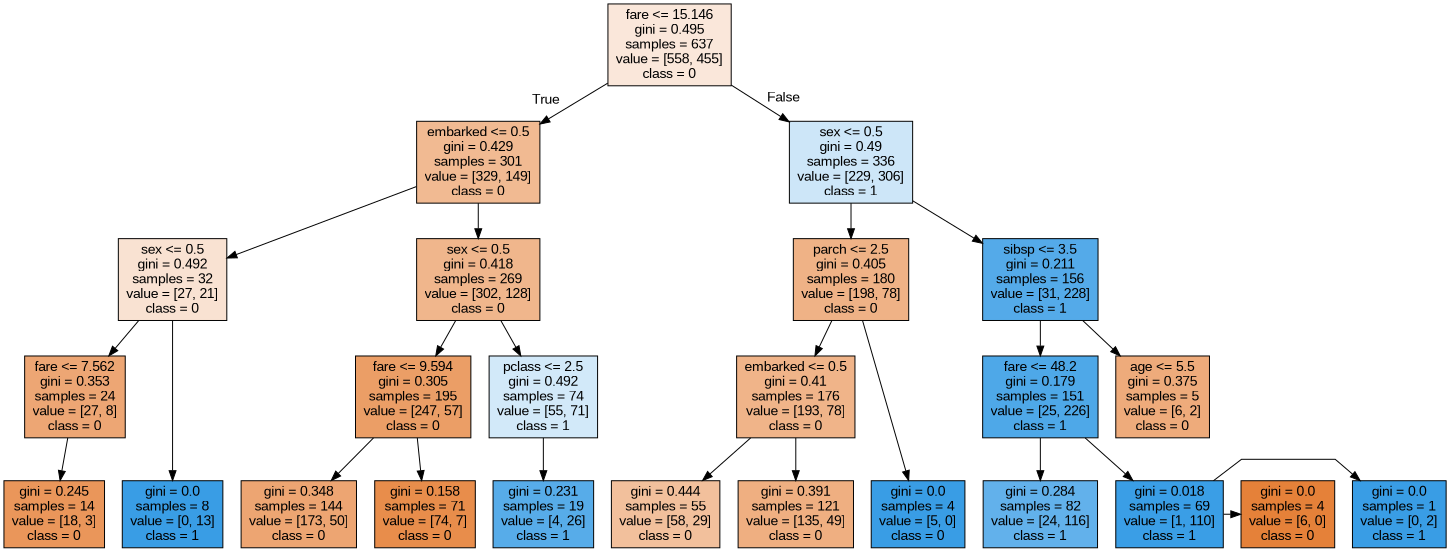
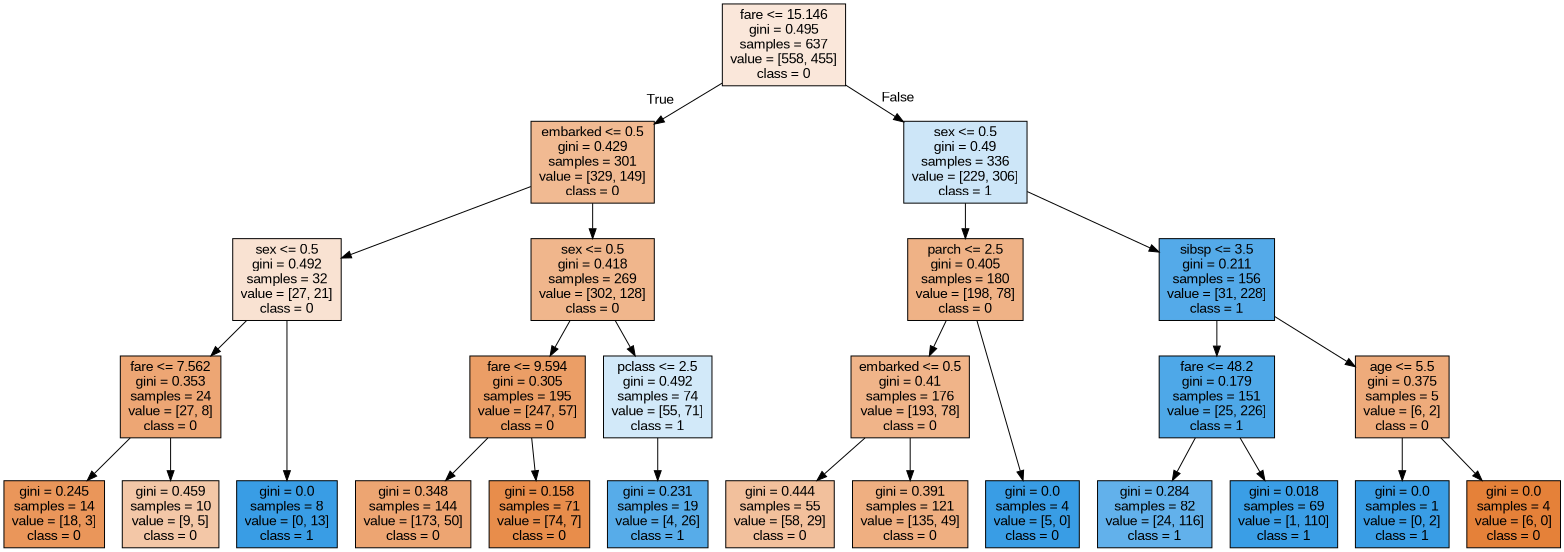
(1282, 459) -> (1402, 454)
none -> (171, 514)
(1227, 514) -> (1458, 456)
